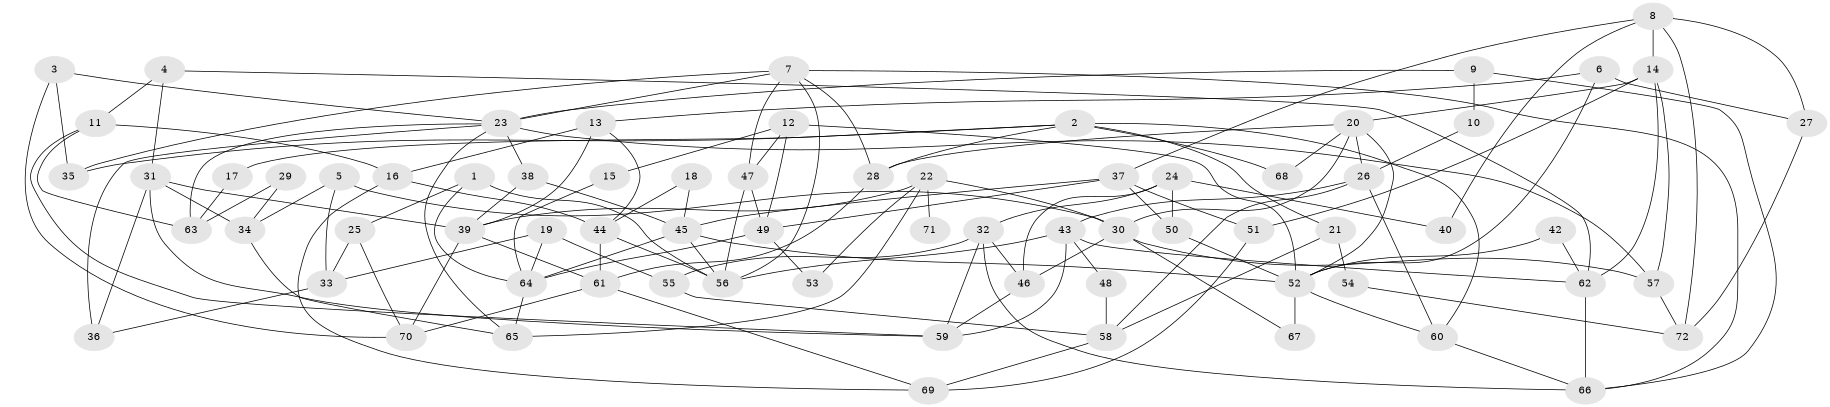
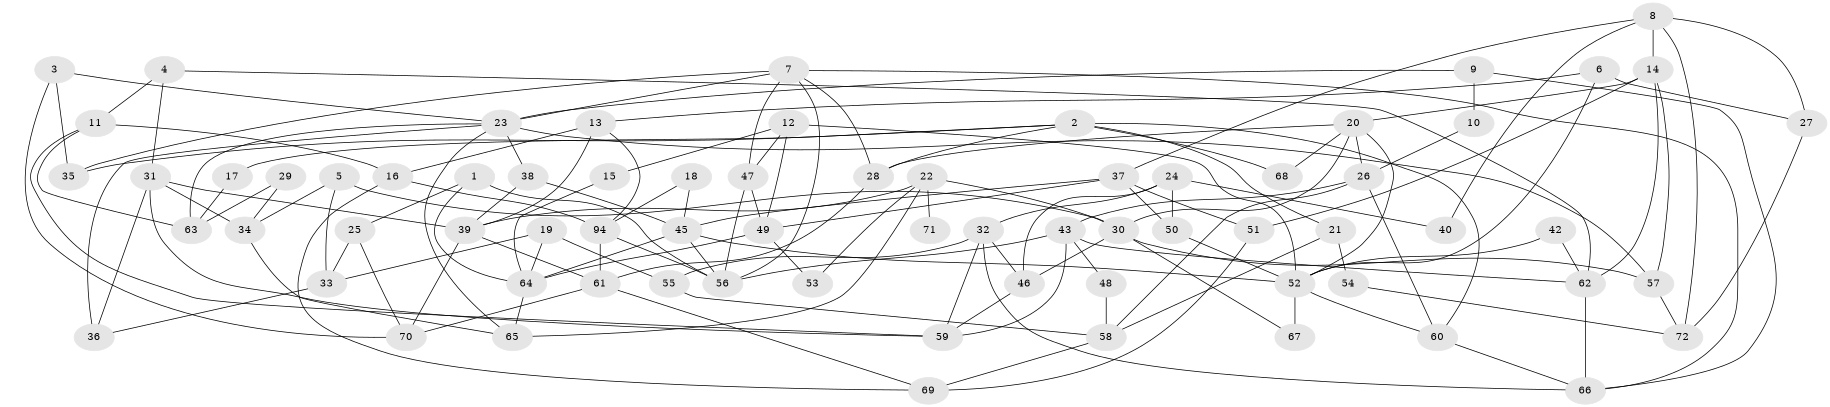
(600, 230) -> (600, 230)
